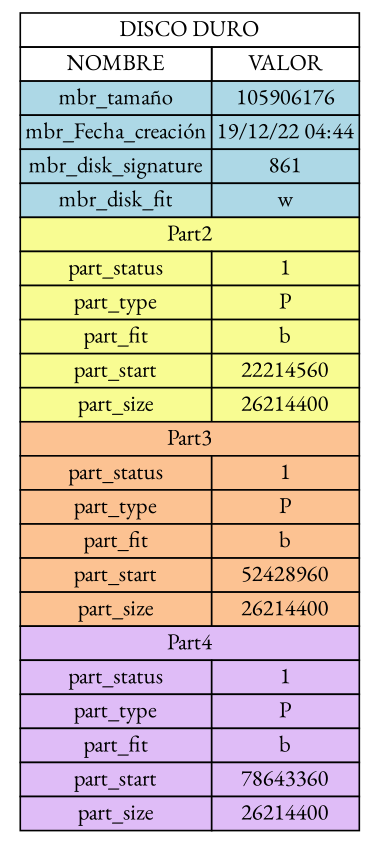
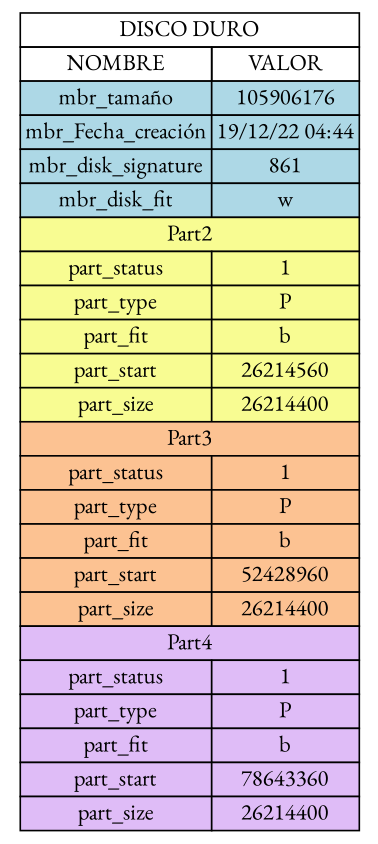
(286, 370) -> (286, 370)
